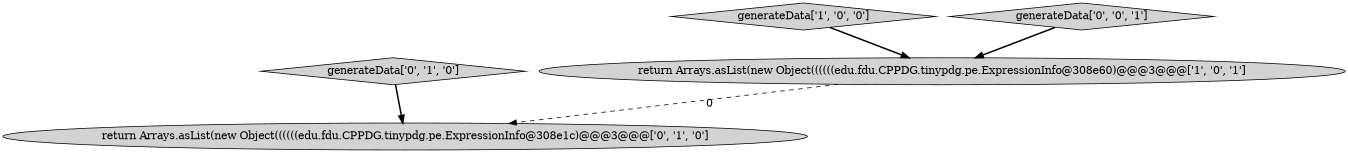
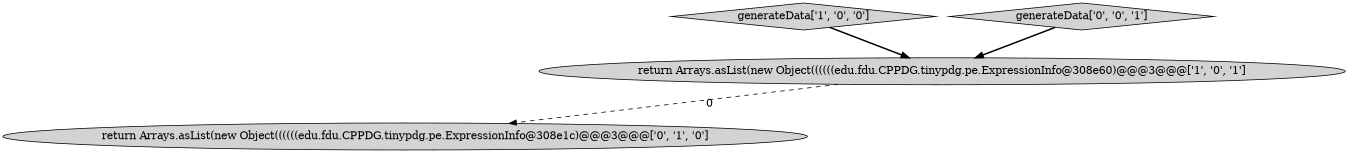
(393, 71) -> none
